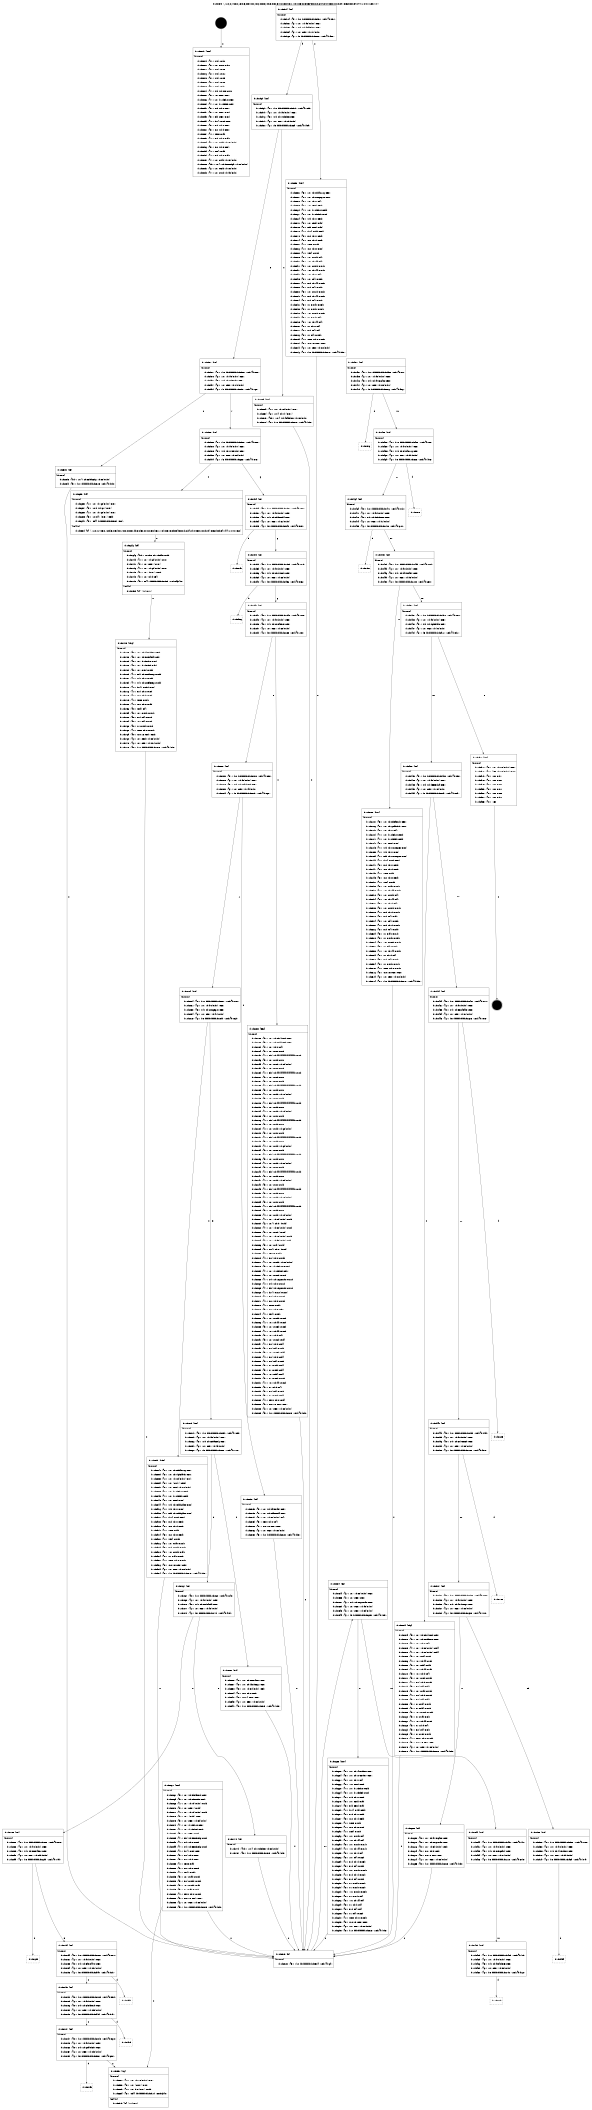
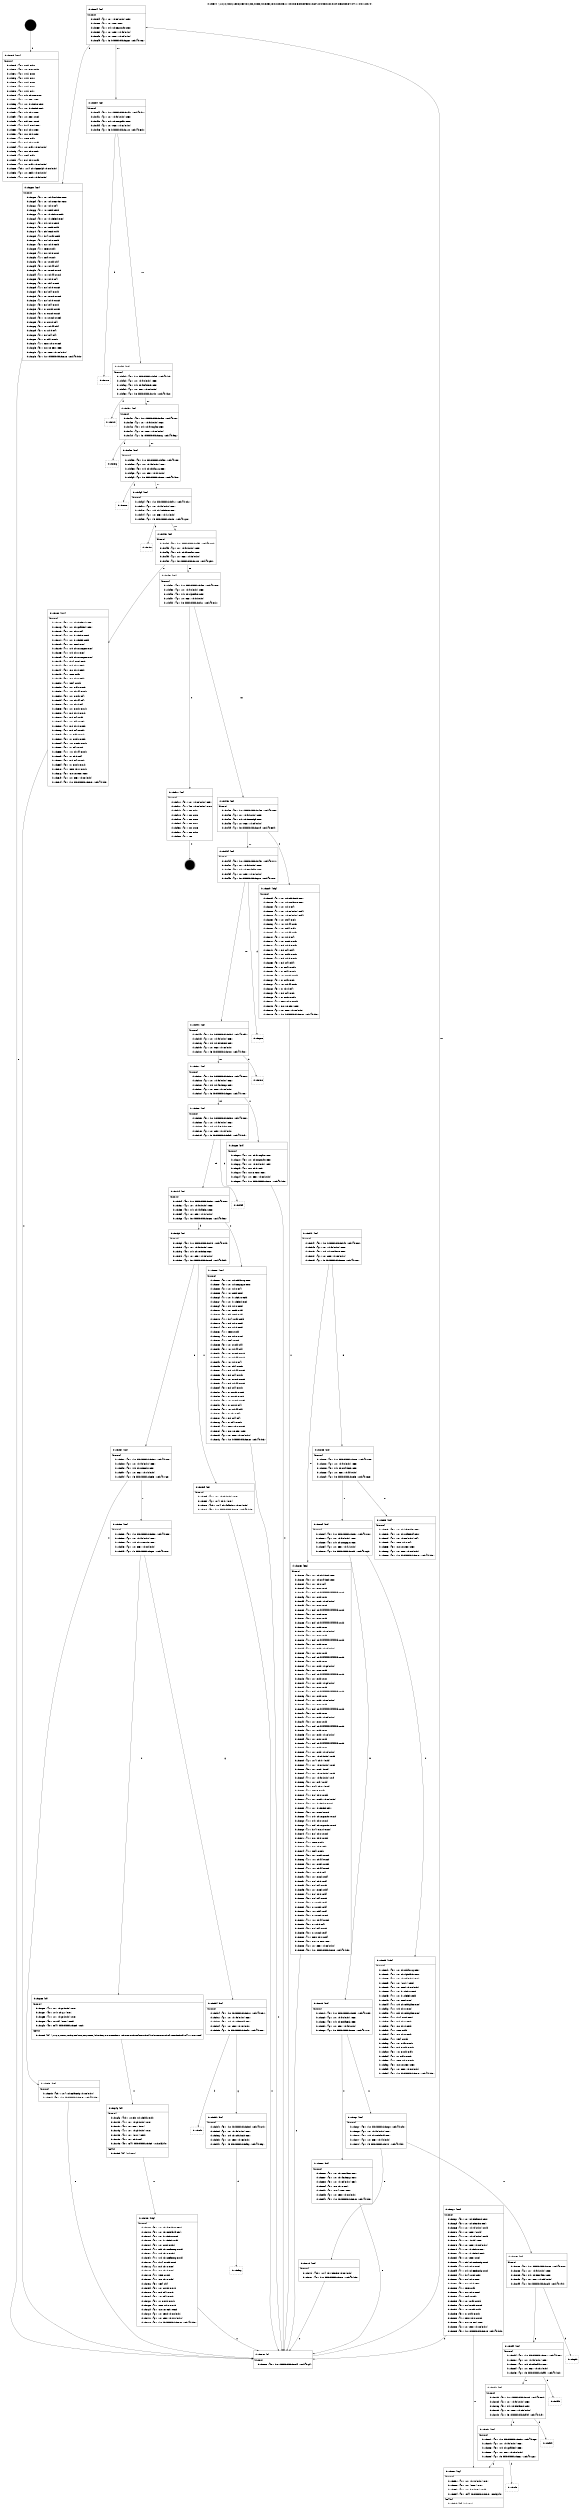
none -> (104, 380)
none -> (146, 401)
(276, 593) -> none
none -> (209, 1163)
(294, 1744) -> none
(159, 1814) -> none
